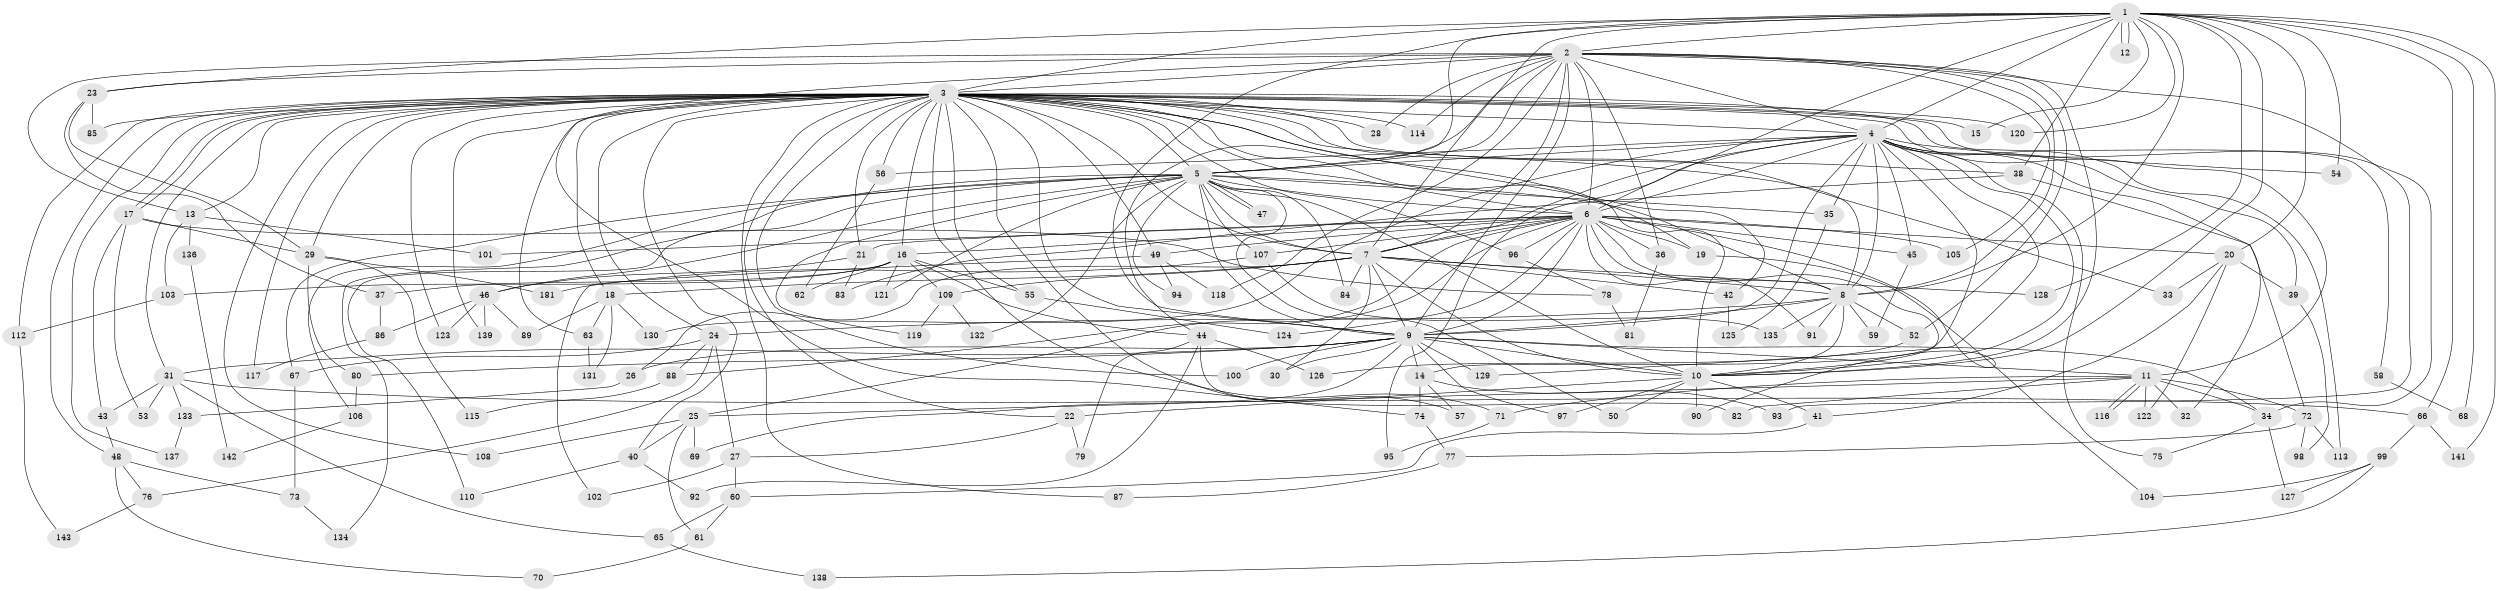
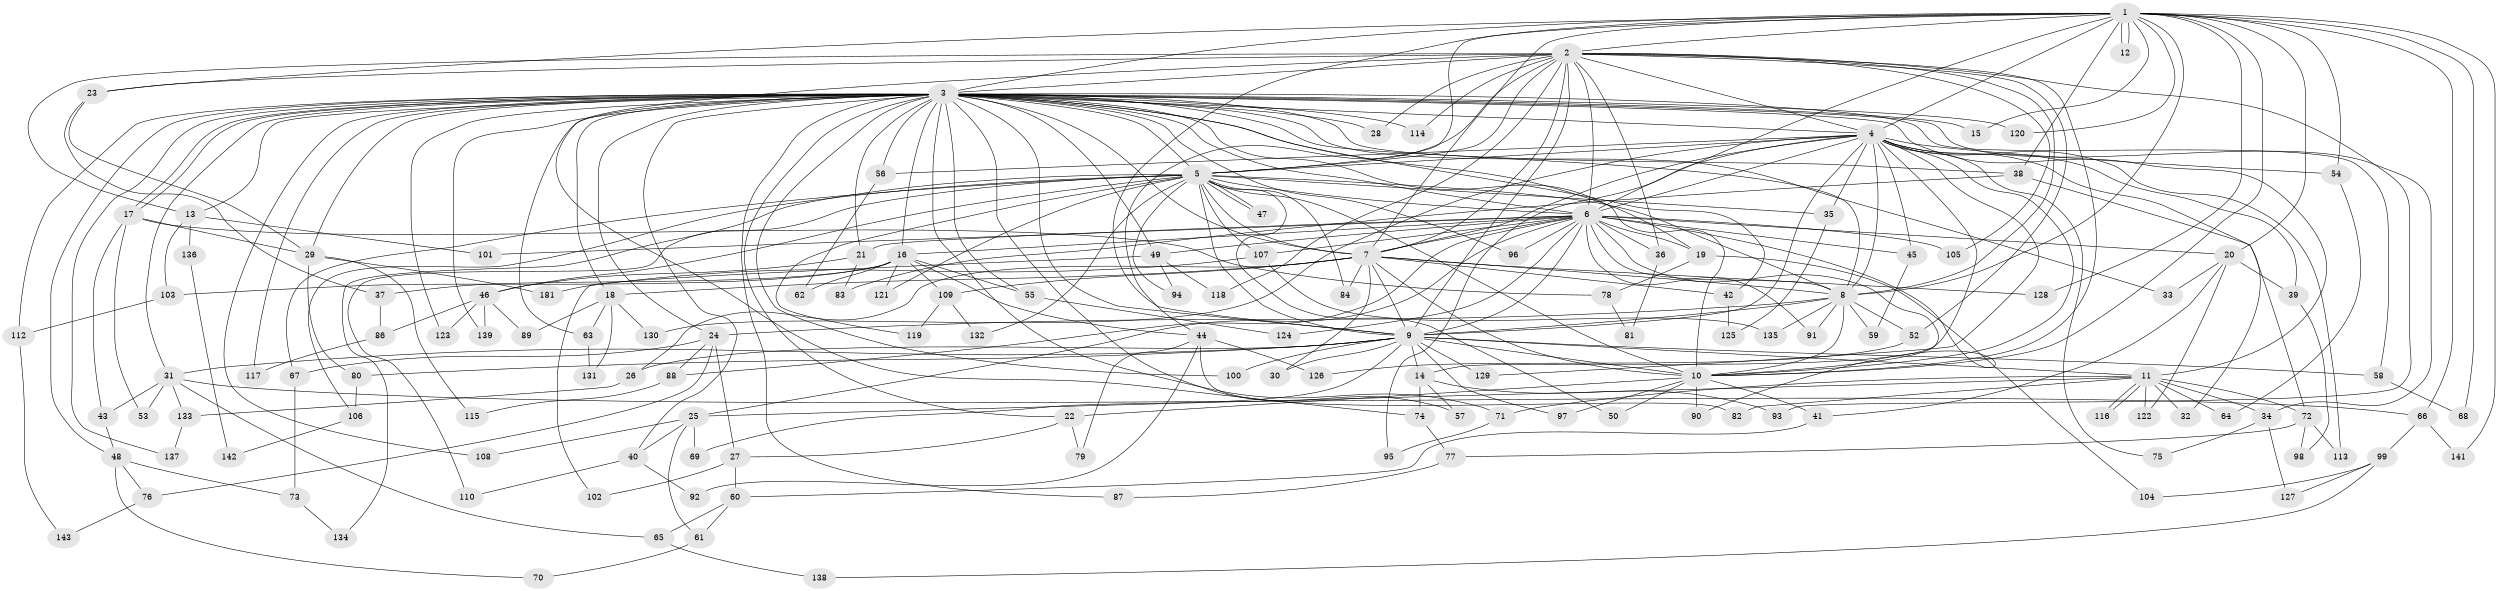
(92, 134) -> none
(1576, 282) -> (1644, 281)
(1846, 347) -> (1800, 353)
none -> (2226, 417)
